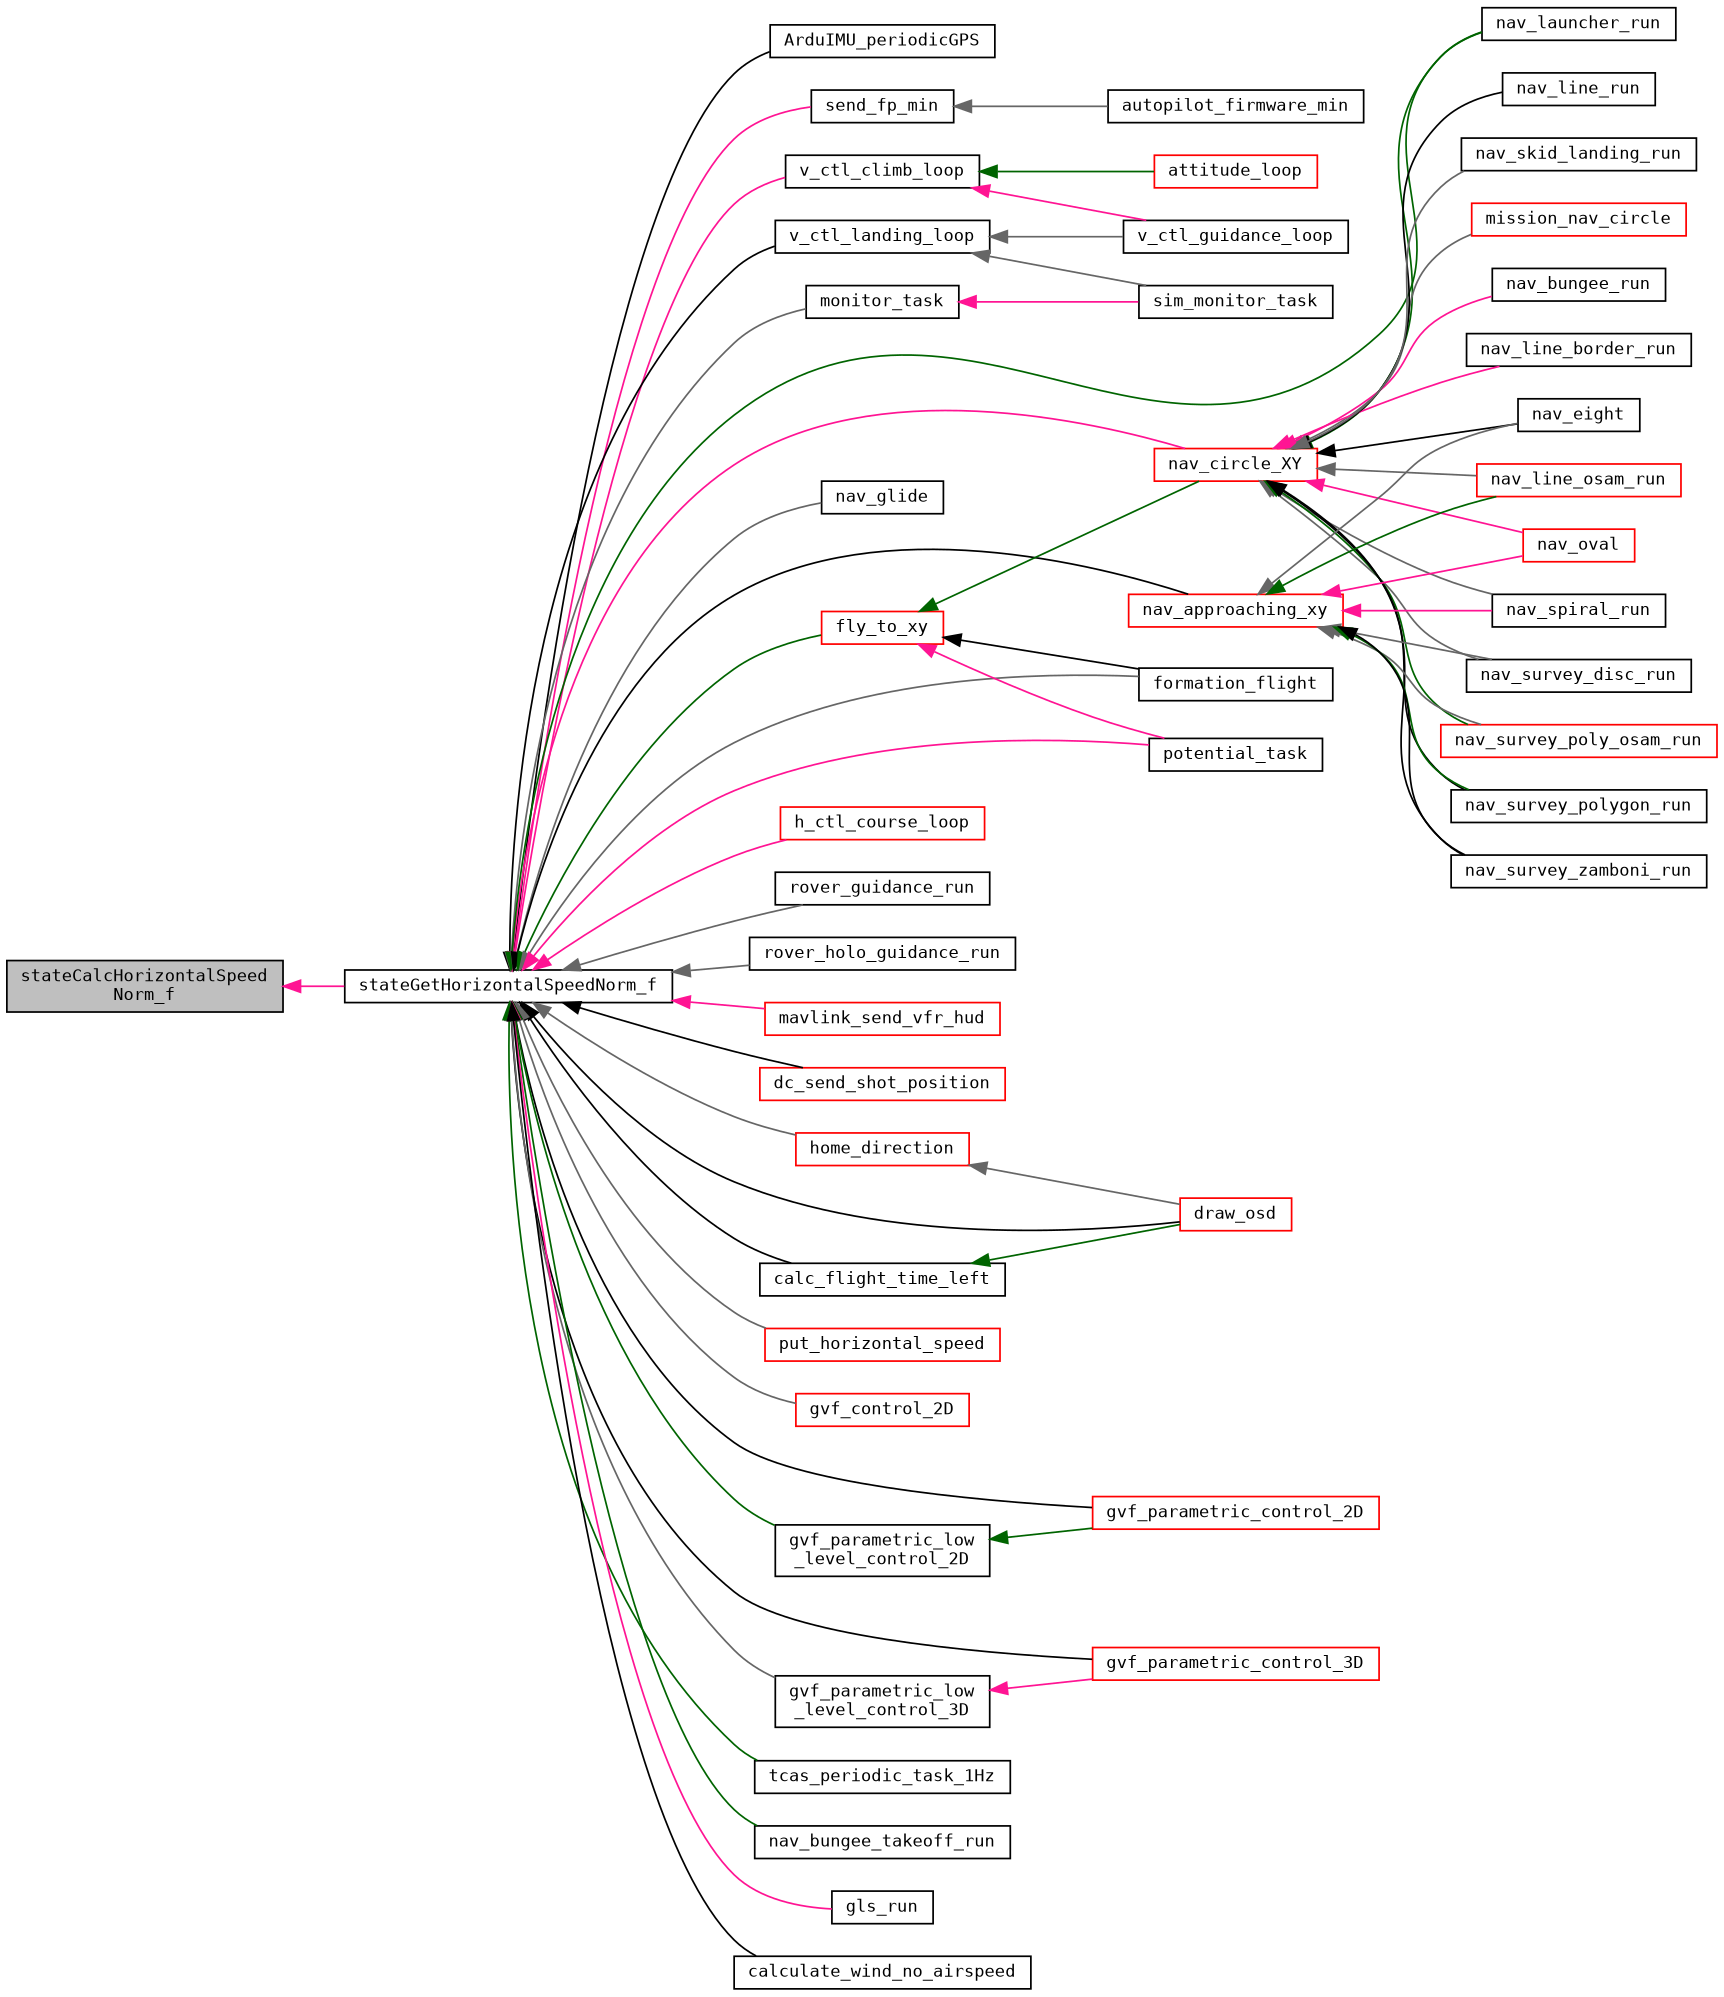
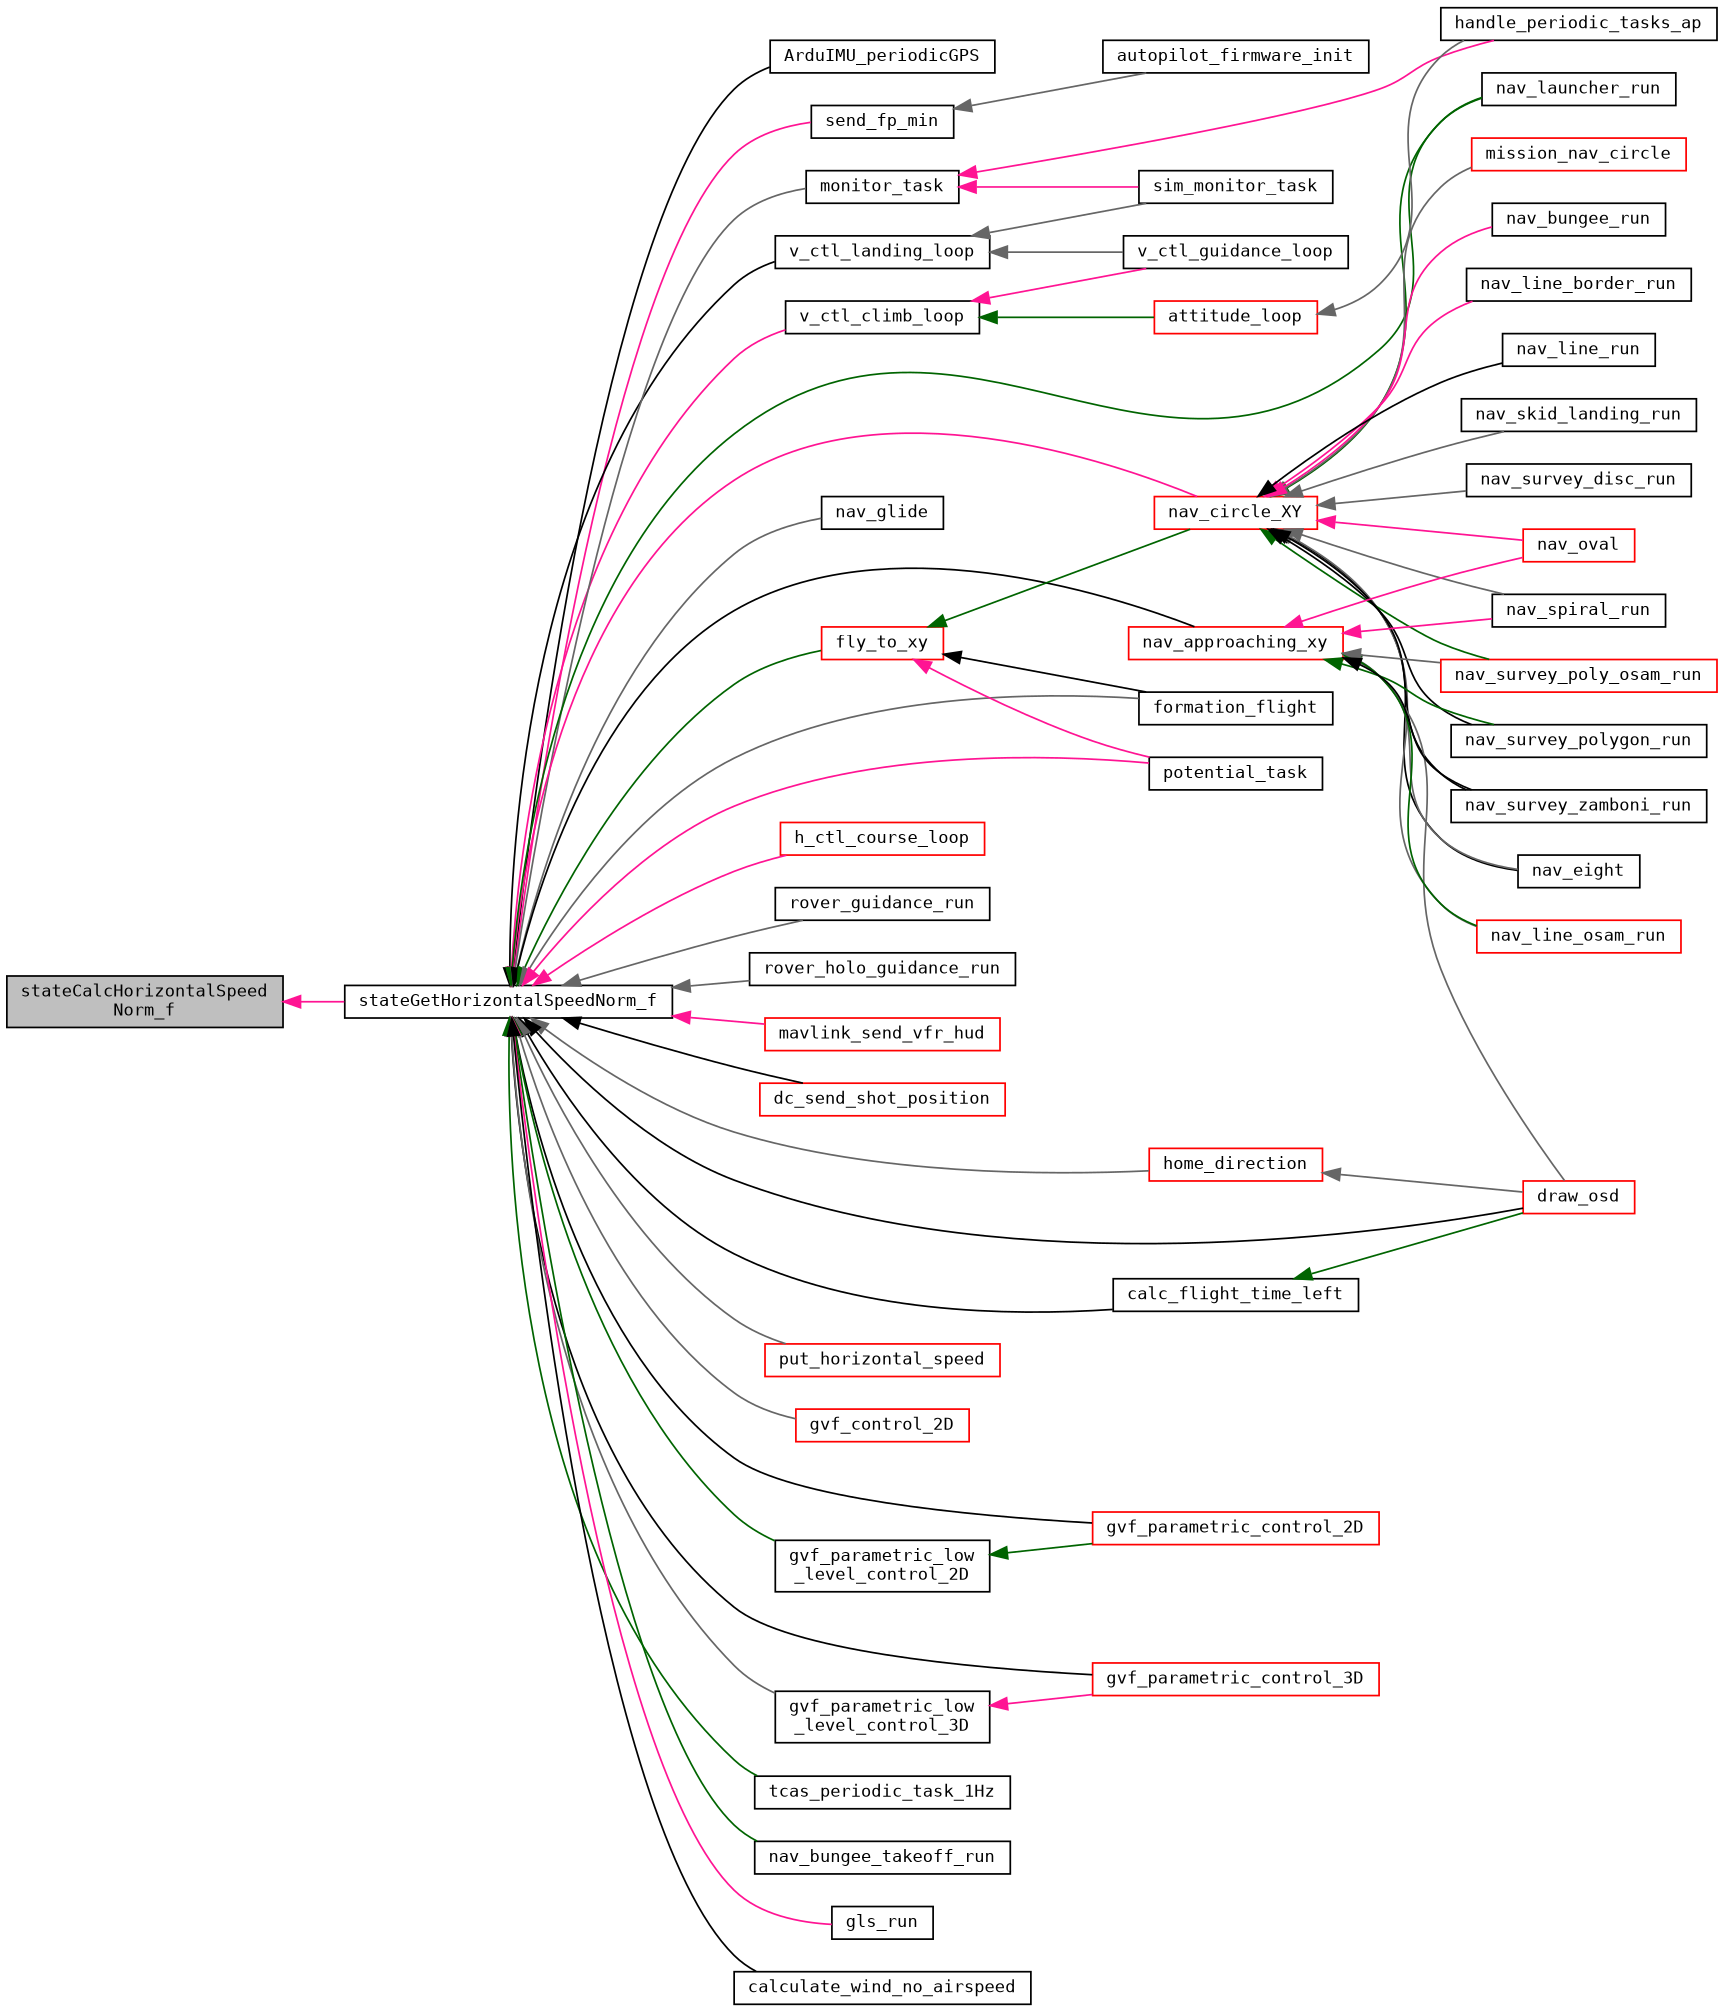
none -> (1579, 24)
(1236, 106) -> (1236, 57)
(1420, 646) -> (1429, 927)
